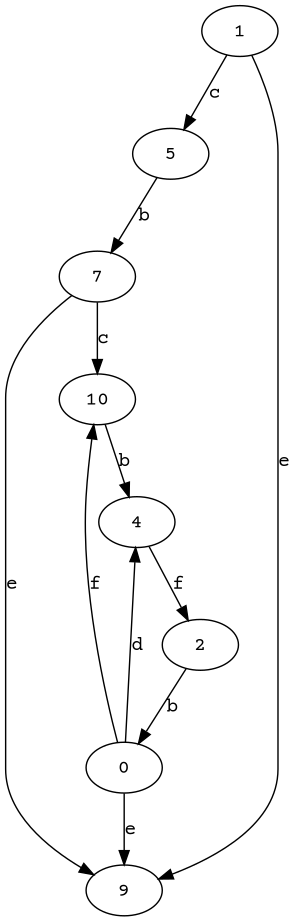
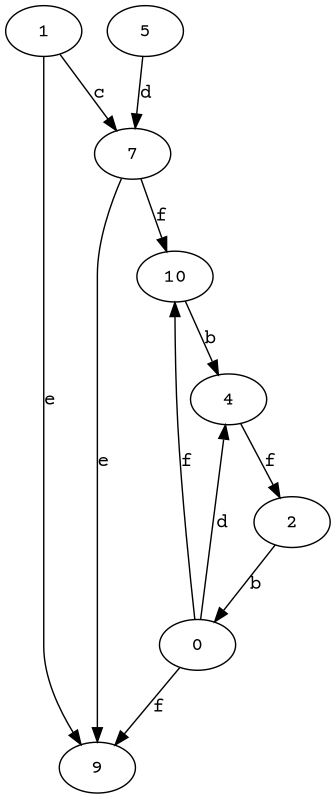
(209, 86) -> (84, 87)
(145, 215) -> (146, 92)
(104, 338) -> (162, 215)
(131, 829) -> (159, 706)
